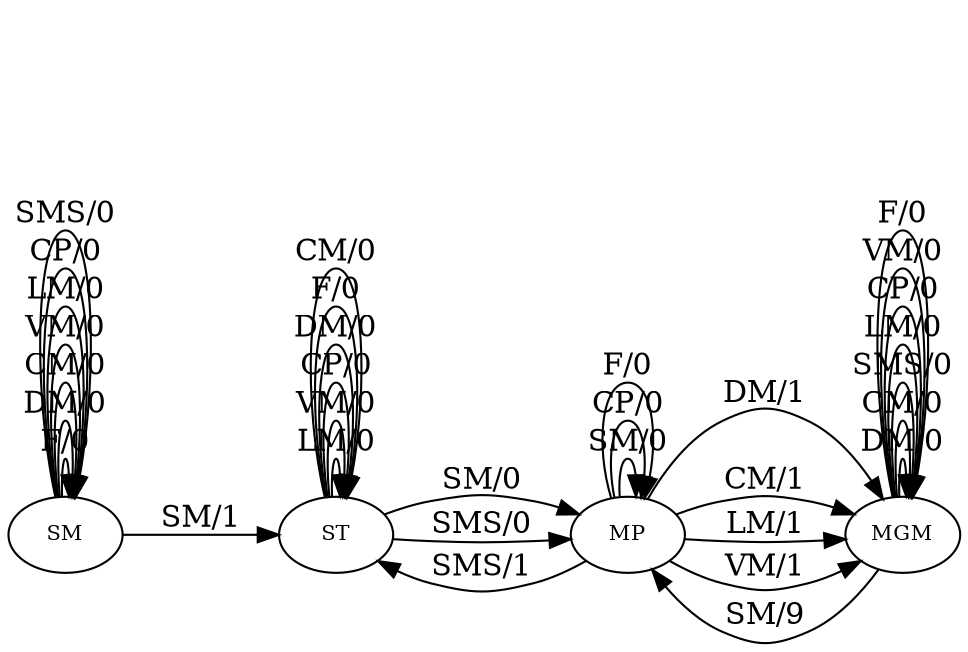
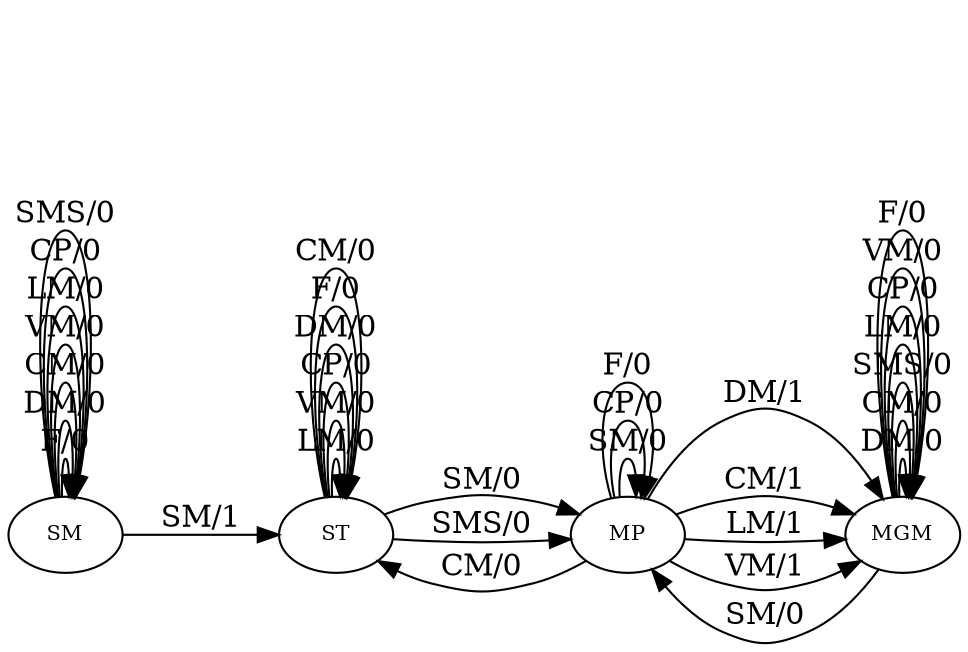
(482, 568) -> (482, 568)
(765, 616) -> (765, 616)
